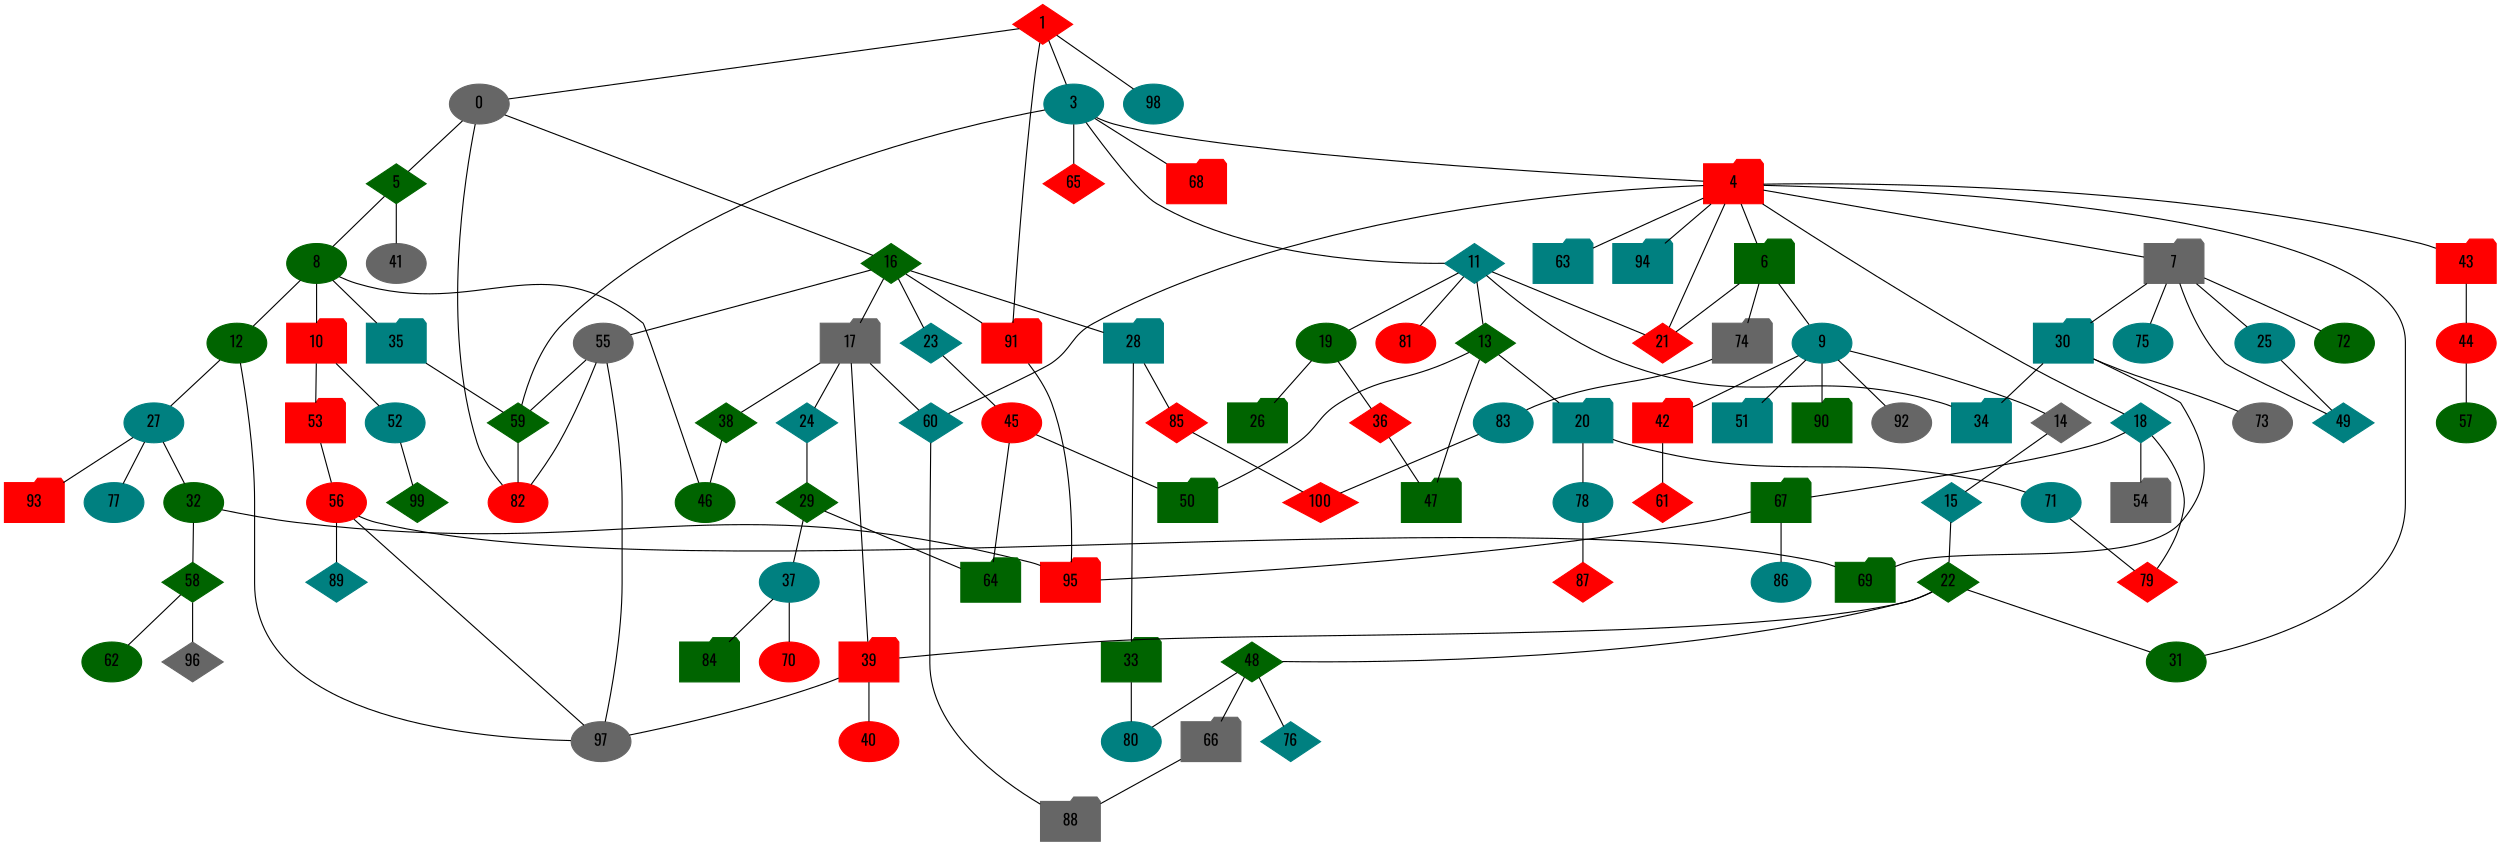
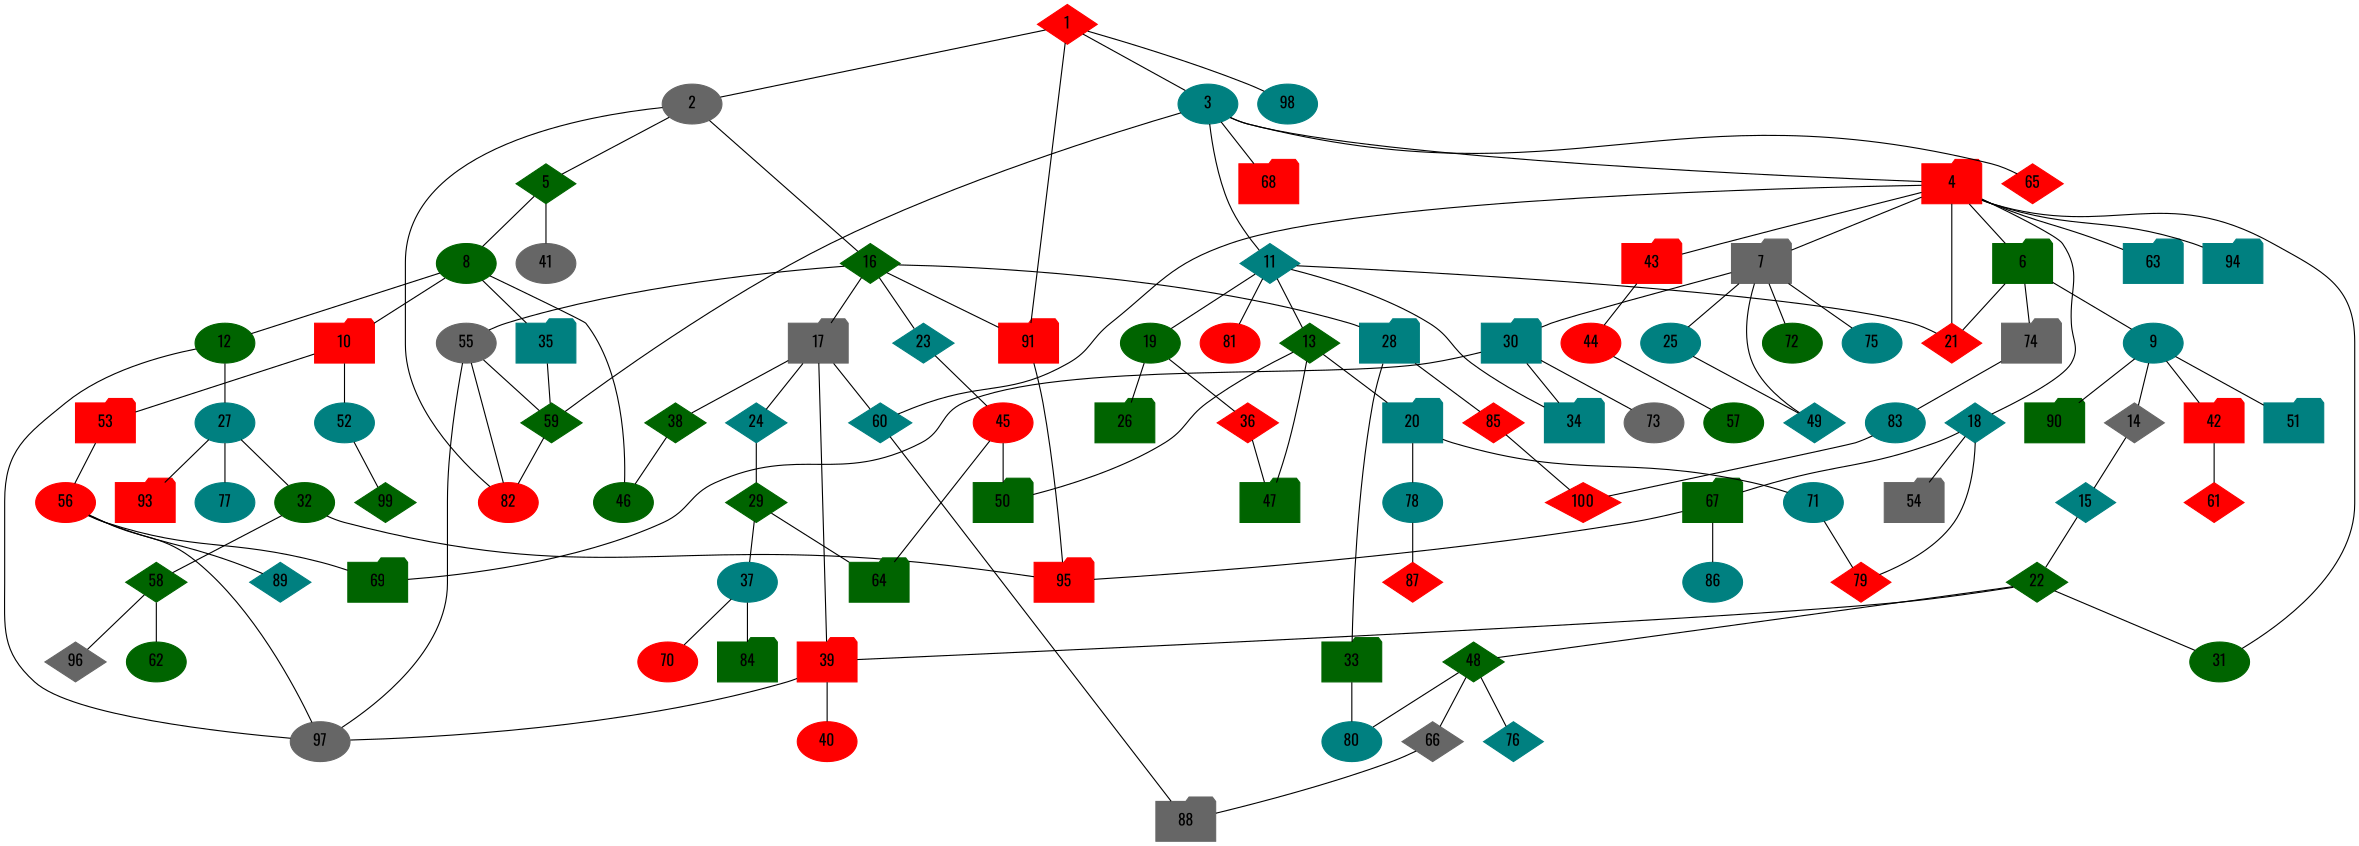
(479, 104) -> (692, 104)
(1902, 423) -> none
(1211, 742) -> (1433, 742)
